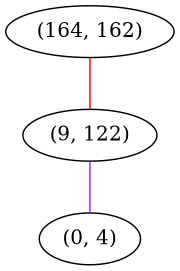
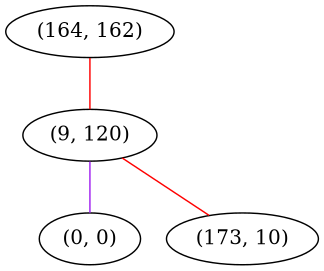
(90, 135) -> (90, 135)
(90, 239) -> (90, 239)
none -> (242, 239)
